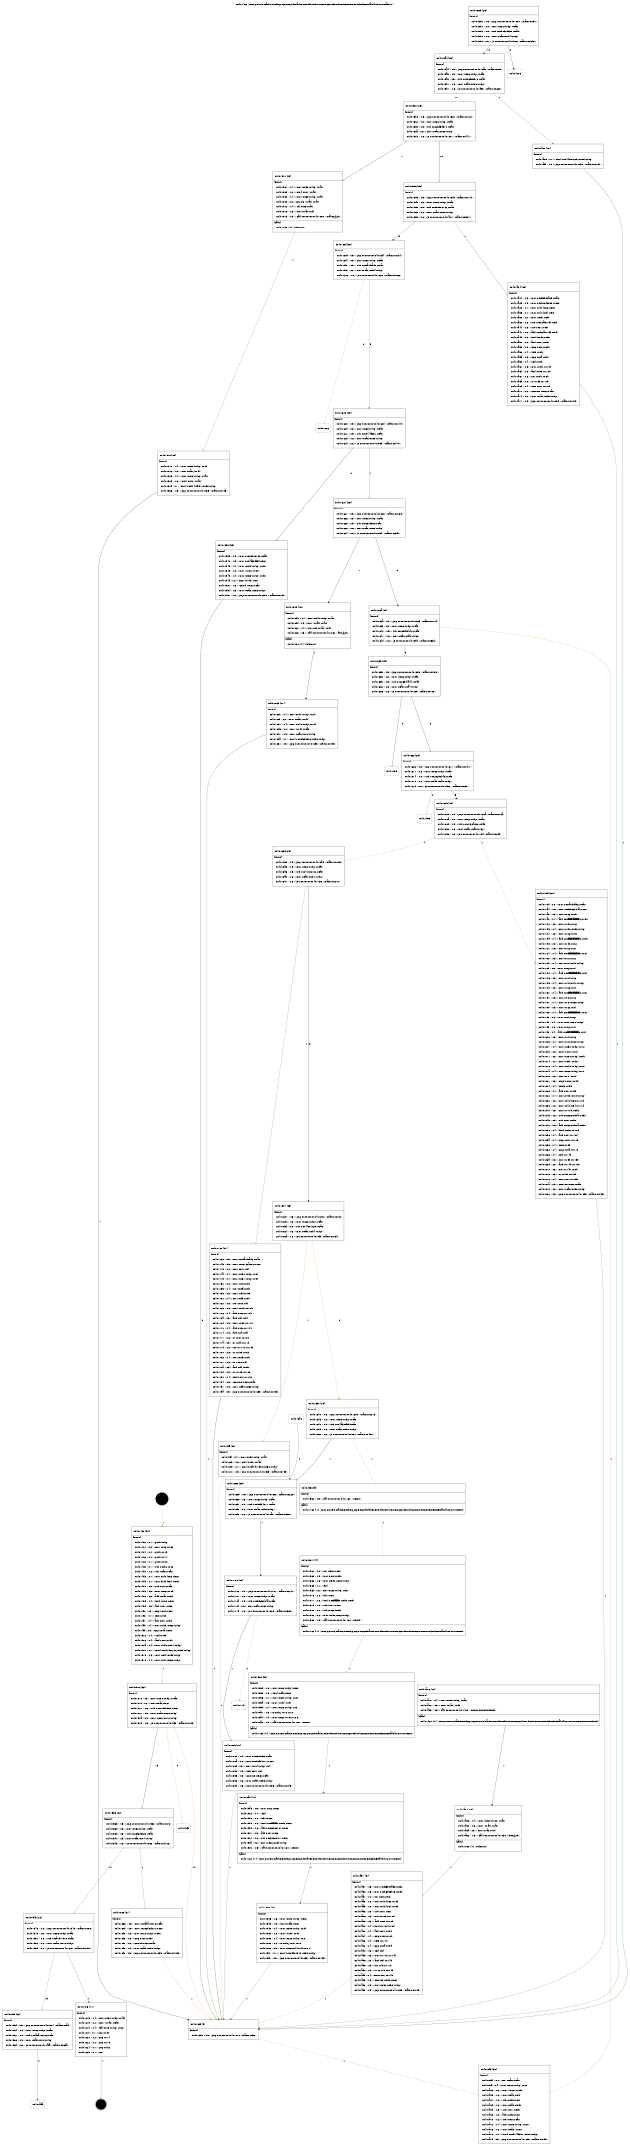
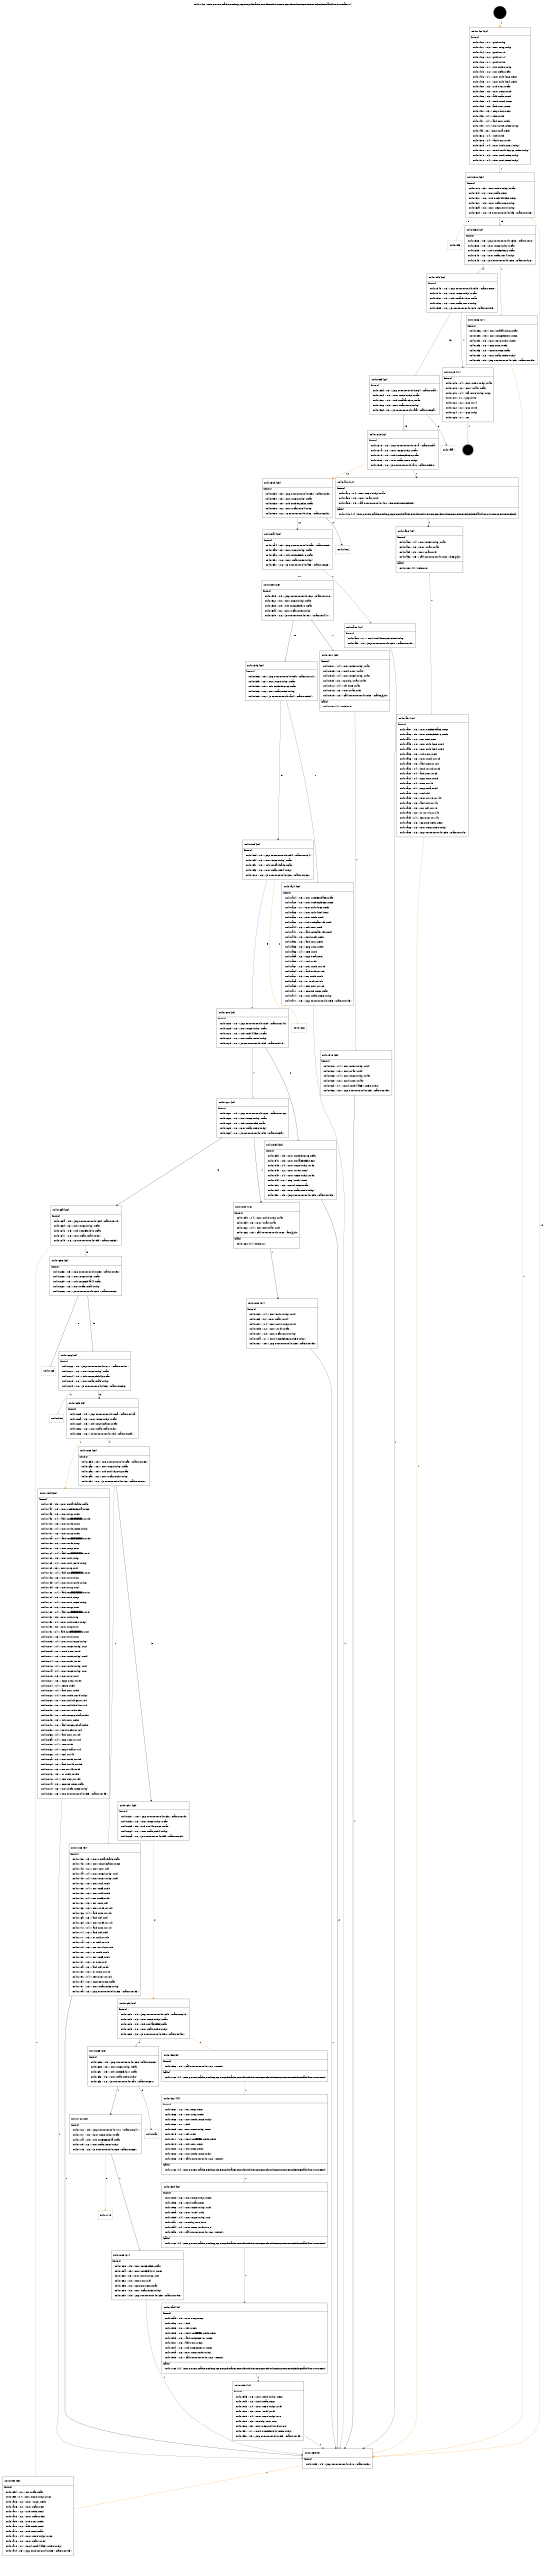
none -> (403, 450)
(298, 1451) -> (147, 2107)
(254, 1459) -> none
